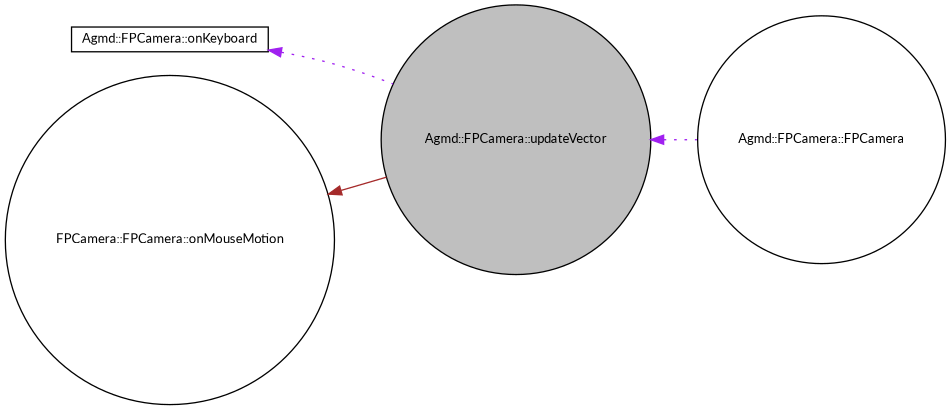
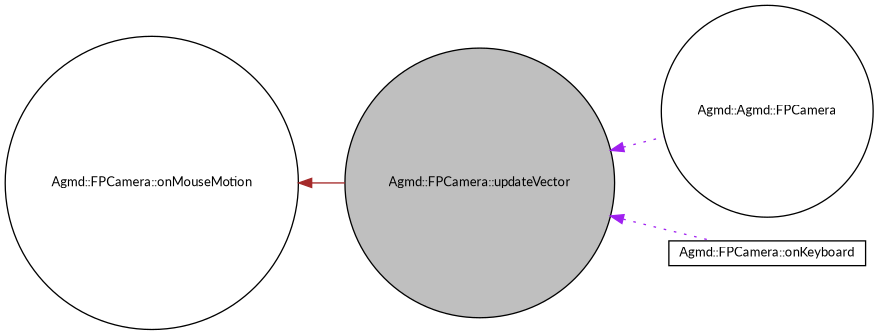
(338, 65) -> (668, 230)
(822, 140) -> (767, 111)
(170, 240) -> (152, 183)
